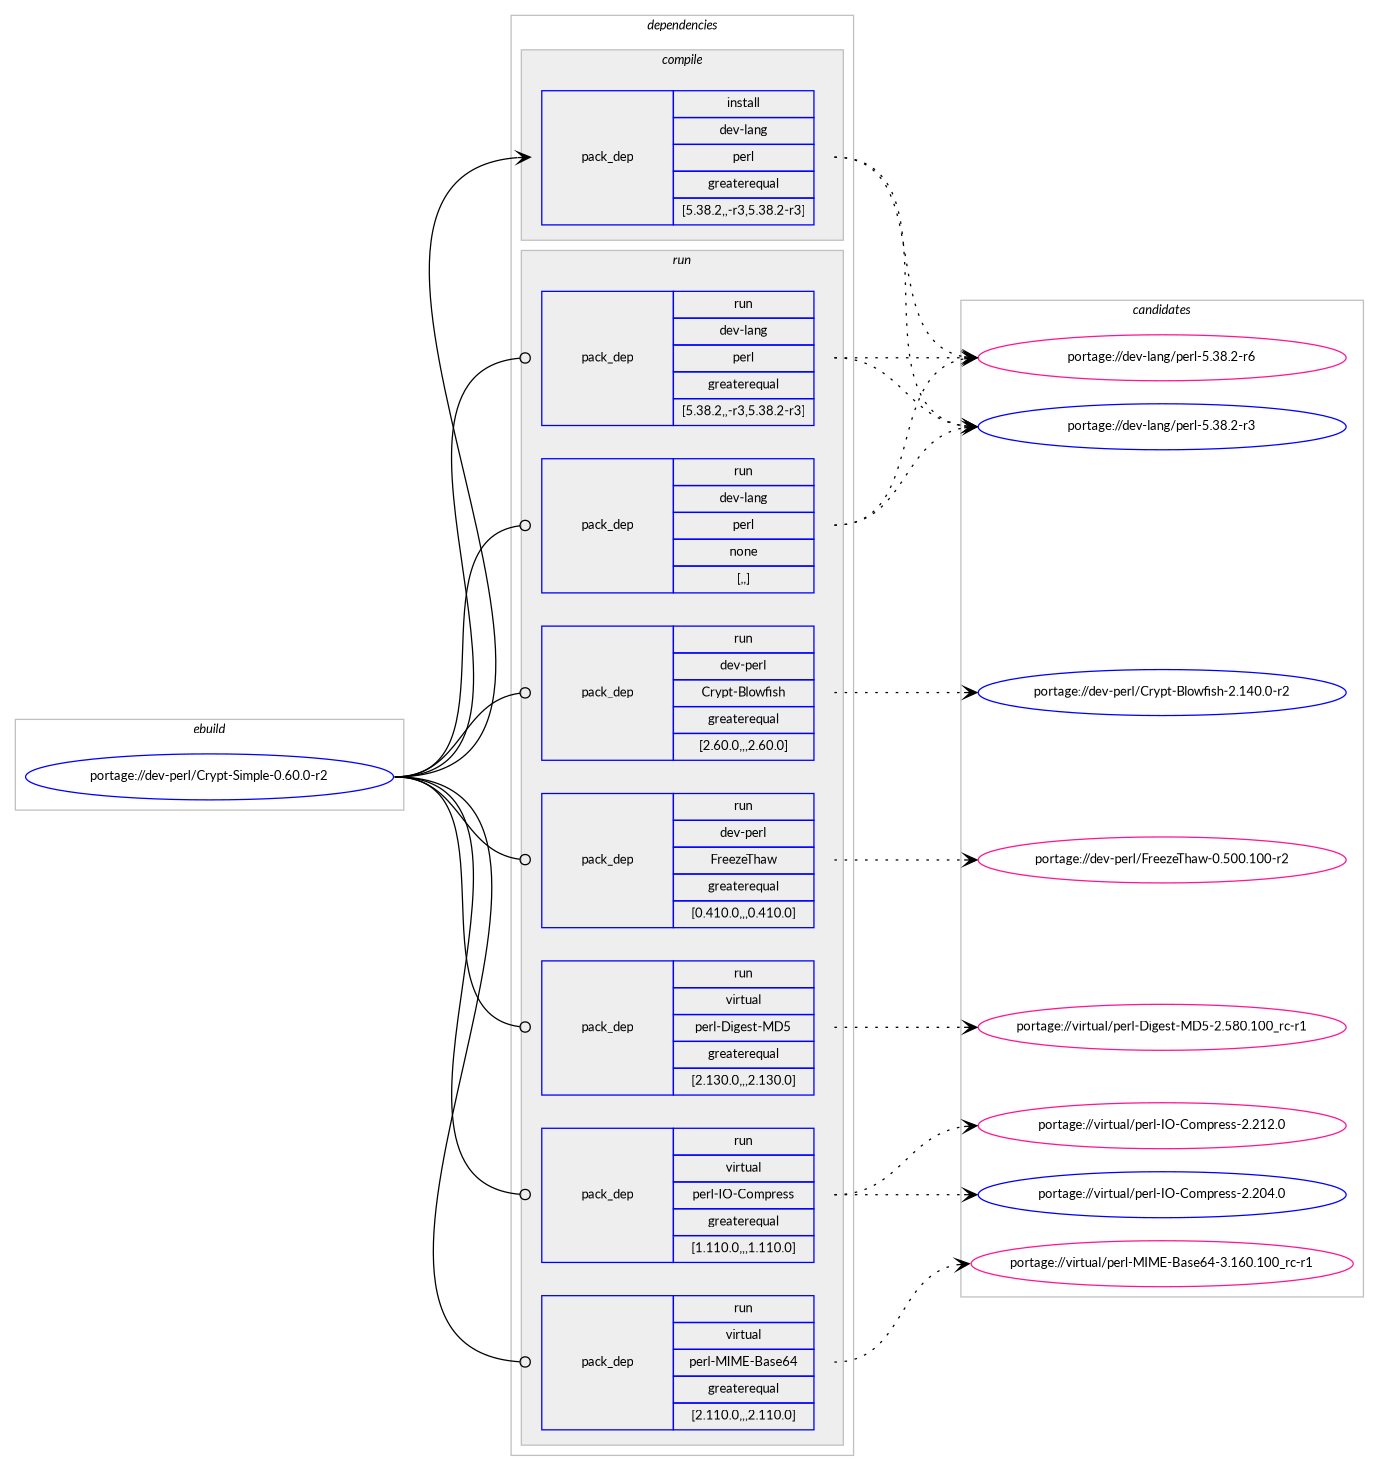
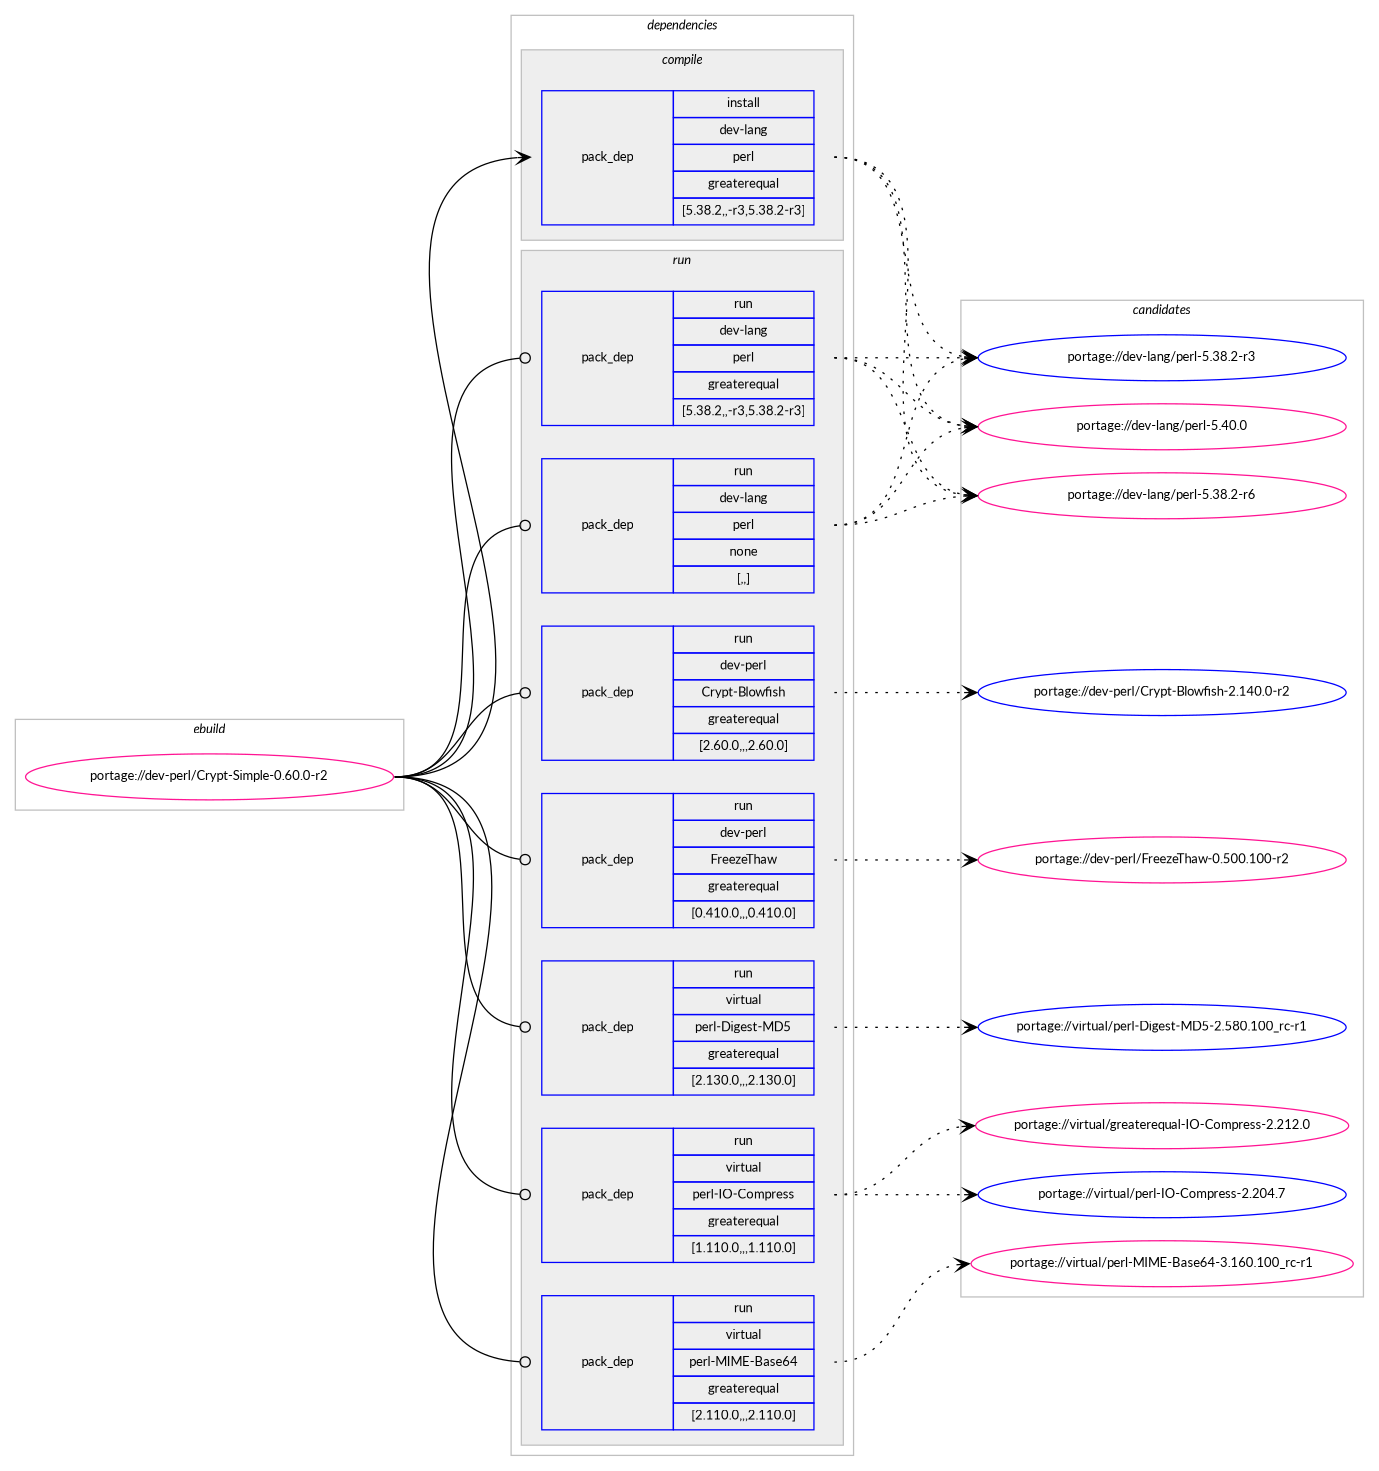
none -> (1162, 427)
(210, 777) -> (210, 777)
(1162, 1027) -> (1162, 1027)
(1162, 1126) -> (1162, 1126)
(1162, 1195) -> (1162, 1195)
